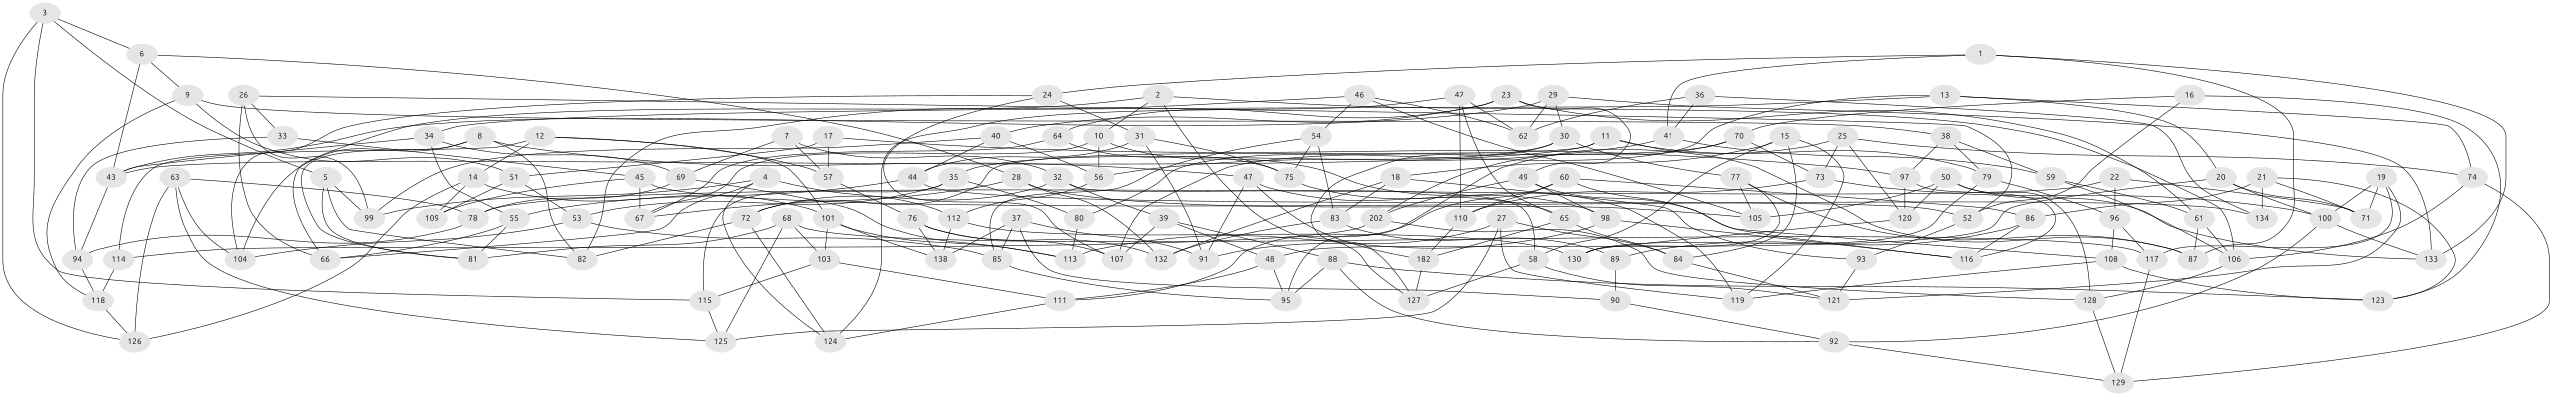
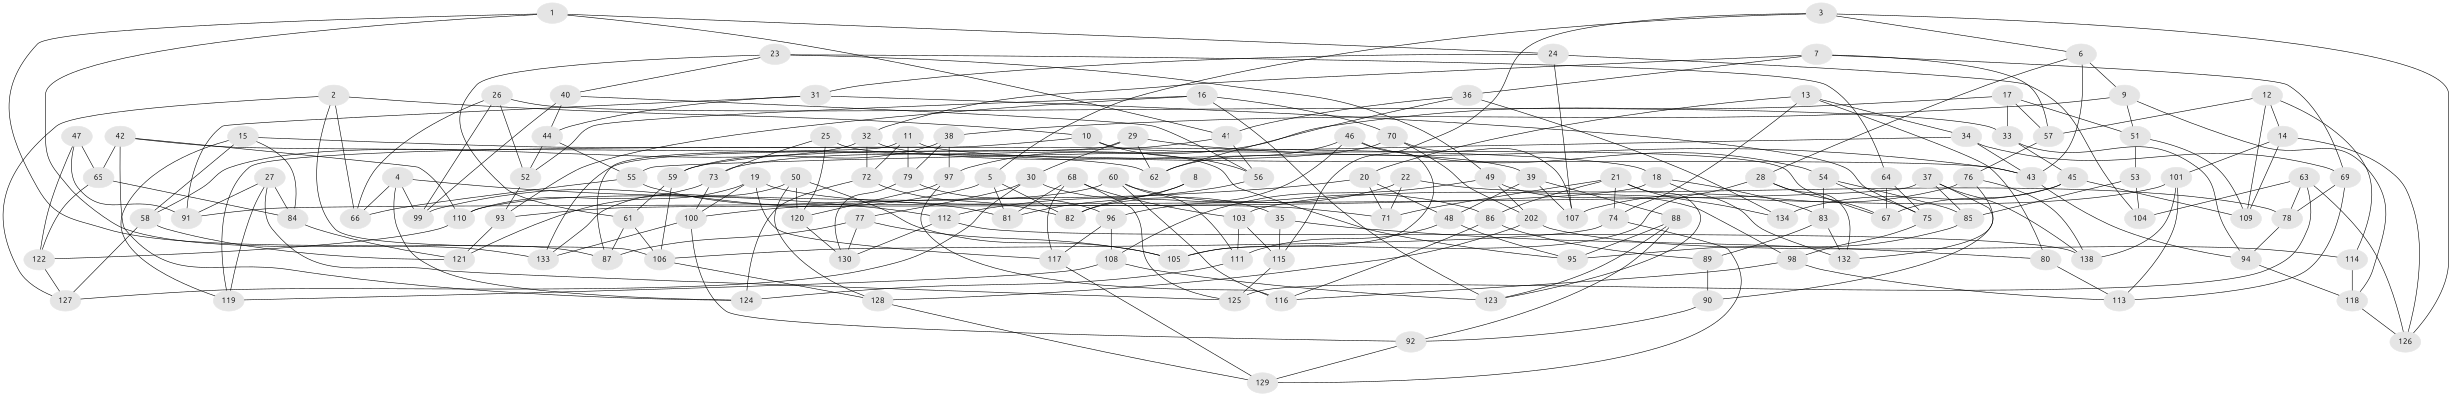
none -> (1642, 75)
none -> (2007, 116)
none -> (824, 124)
(699, 148) -> (2256, 160)
(2158, 156) -> (1615, 198)
(863, 164) -> none
(290, 175) -> none
(750, 202) -> none
(1424, 260) -> (39, 260)
